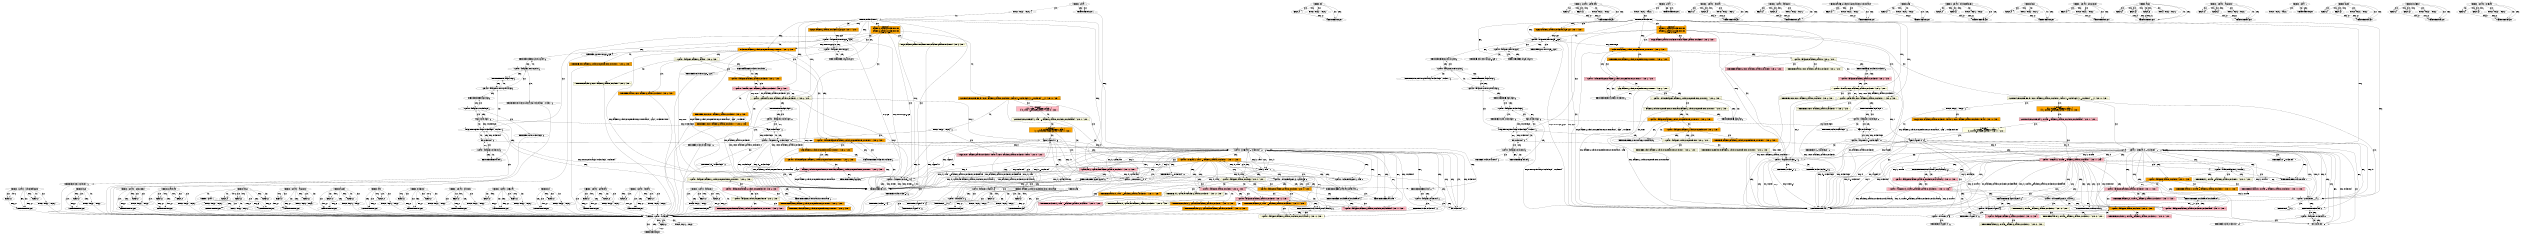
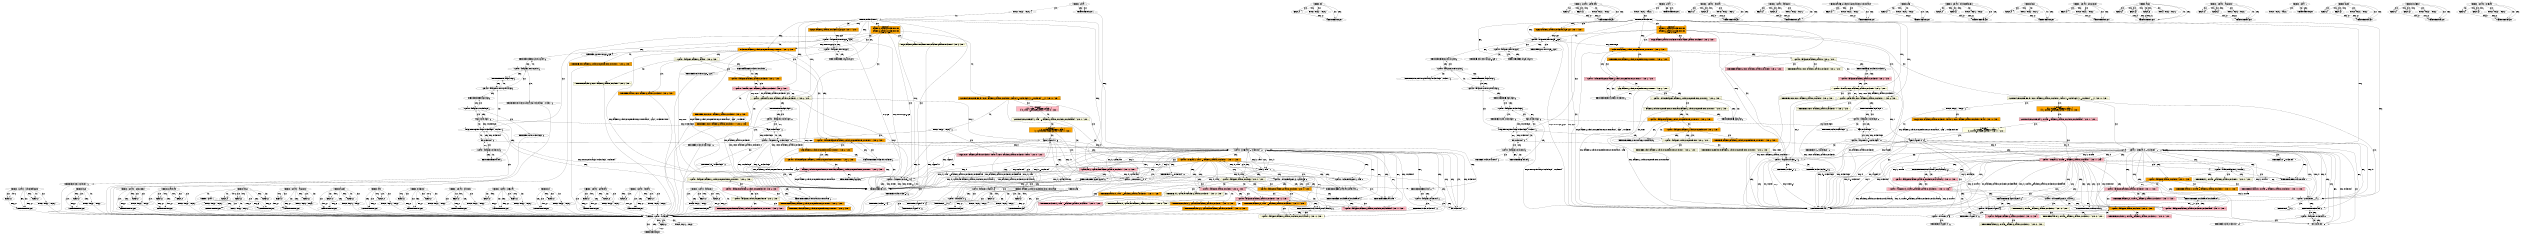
(1360, 195) -> (1367, 189)
